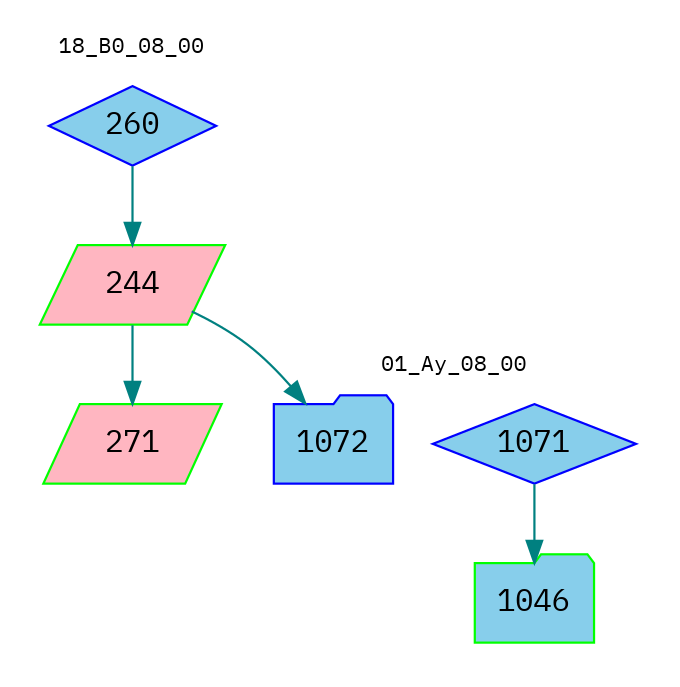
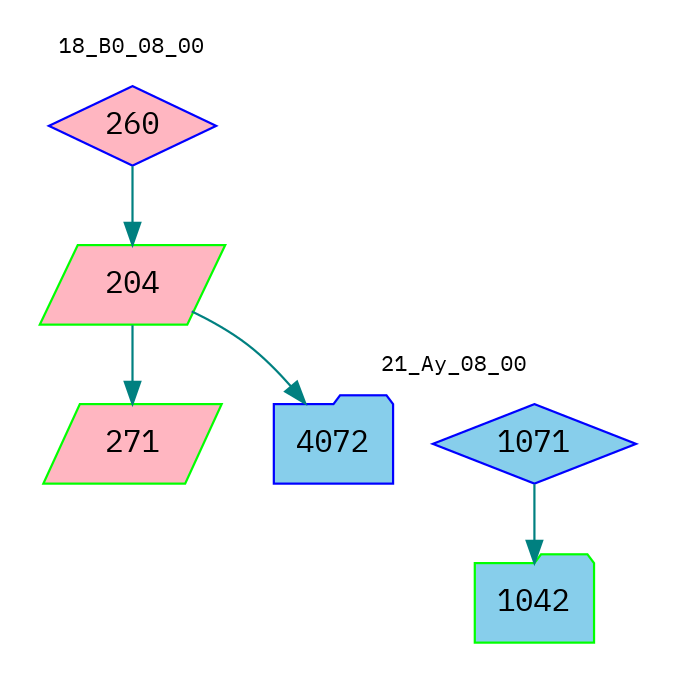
(132, 126) -> (132, 126)
(132, 285) -> (132, 285)
(455, 365) -> (455, 365)
(333, 444) -> (333, 444)
(534, 603) -> (534, 603)
